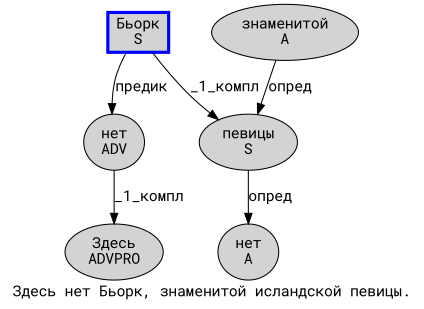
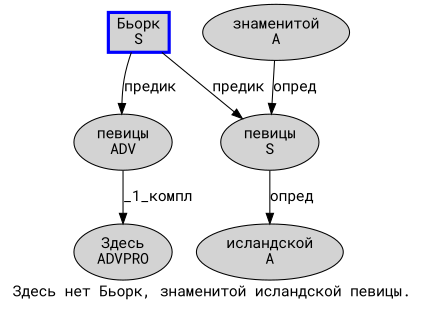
(225, 87) -> (238, 87)
(114, 142) -> (123, 142)
(248, 252) -> (270, 252)
